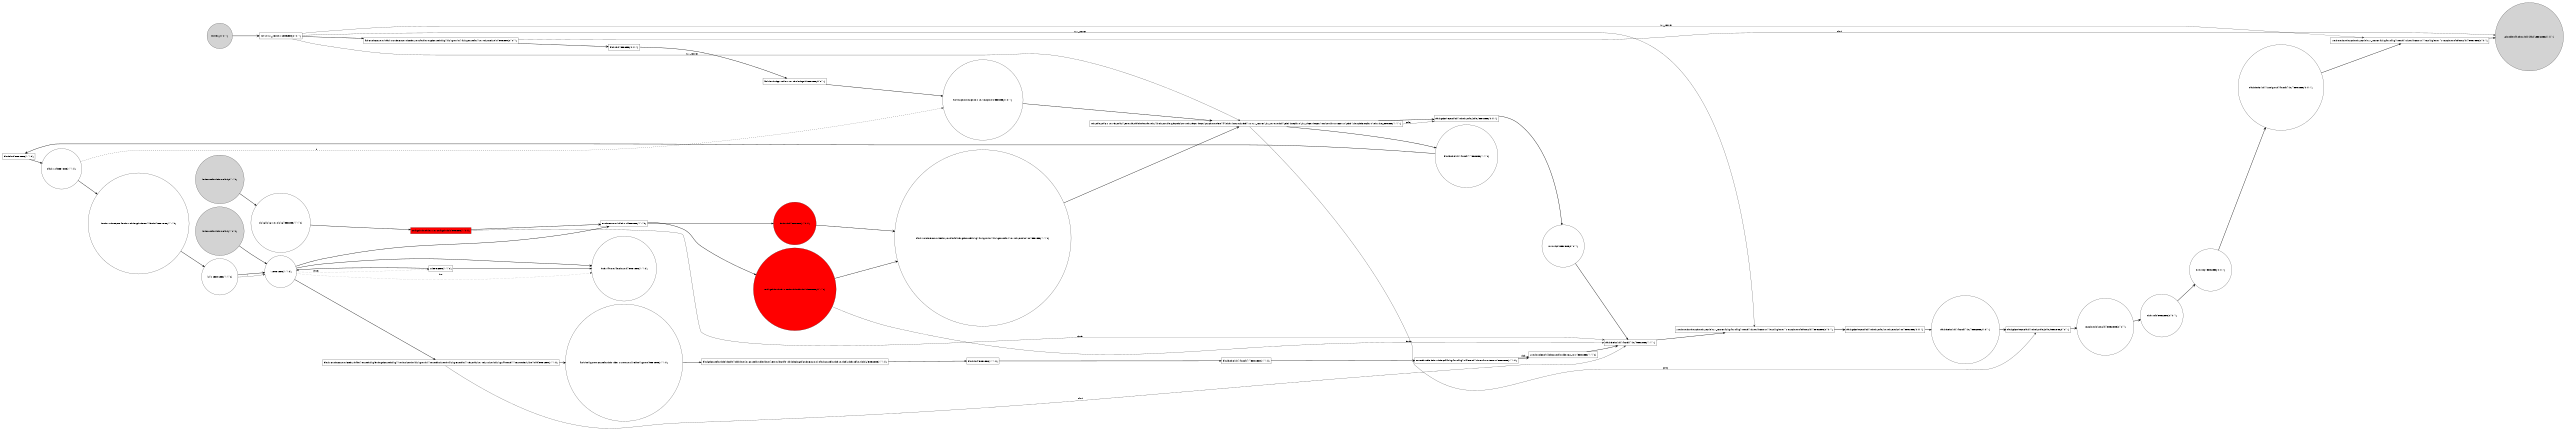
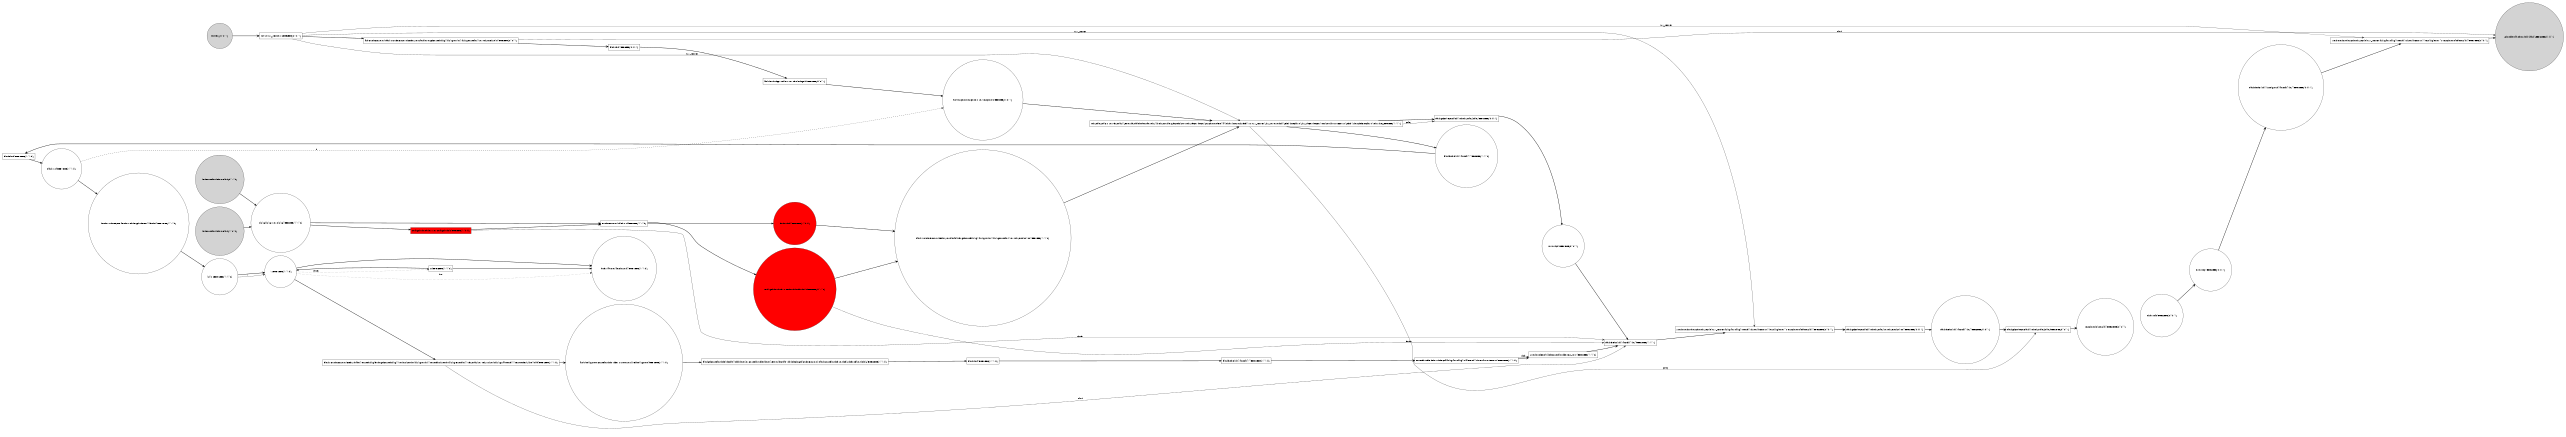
(451, 244) -> (455, 223)
(252, 255) -> (247, 227)
(2136, 321) -> none
